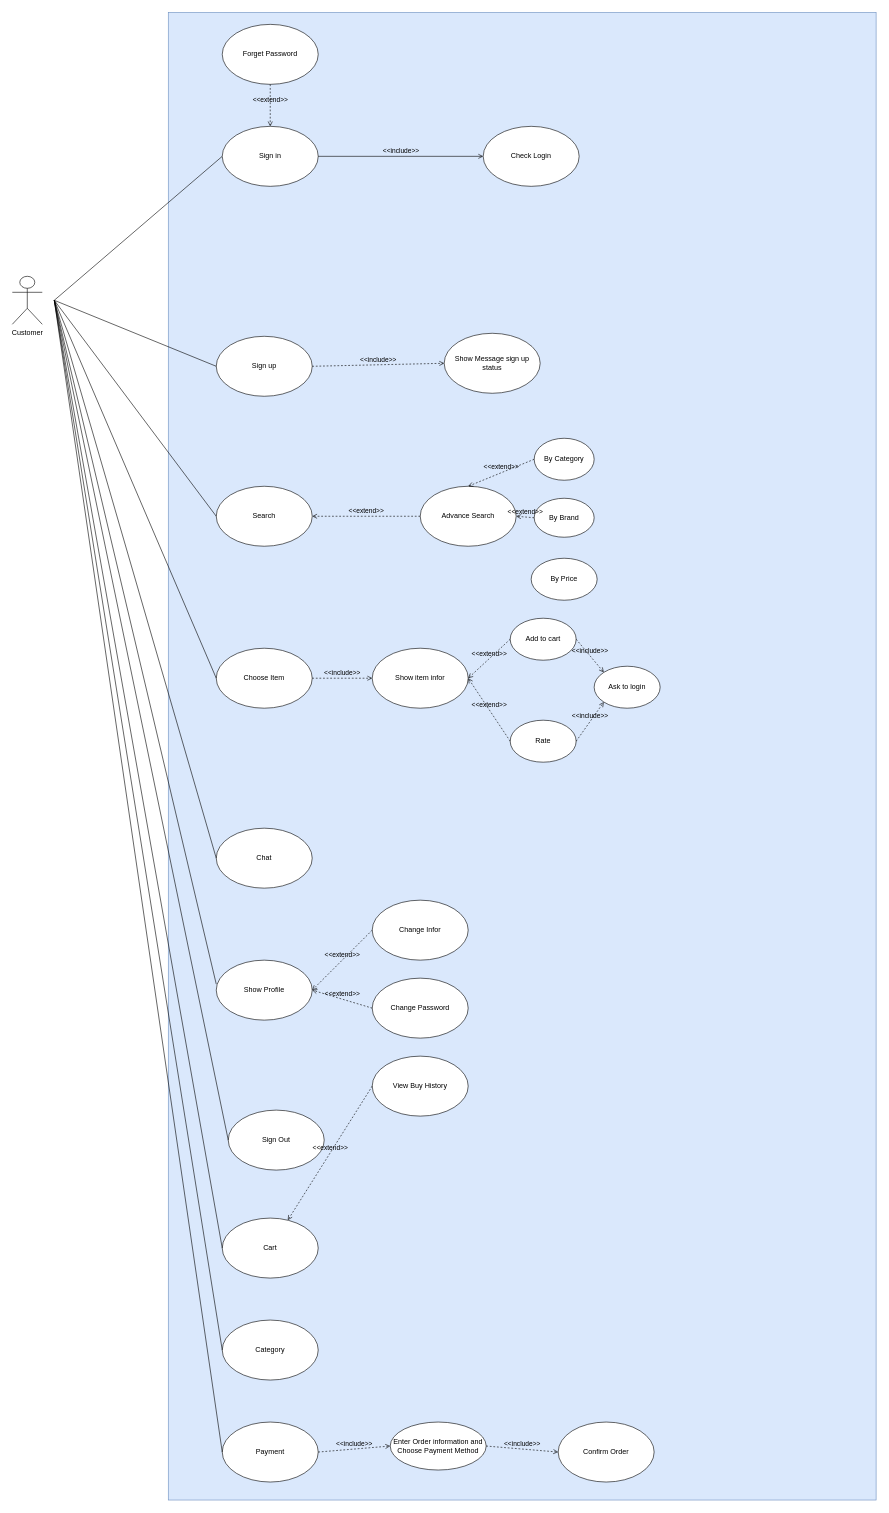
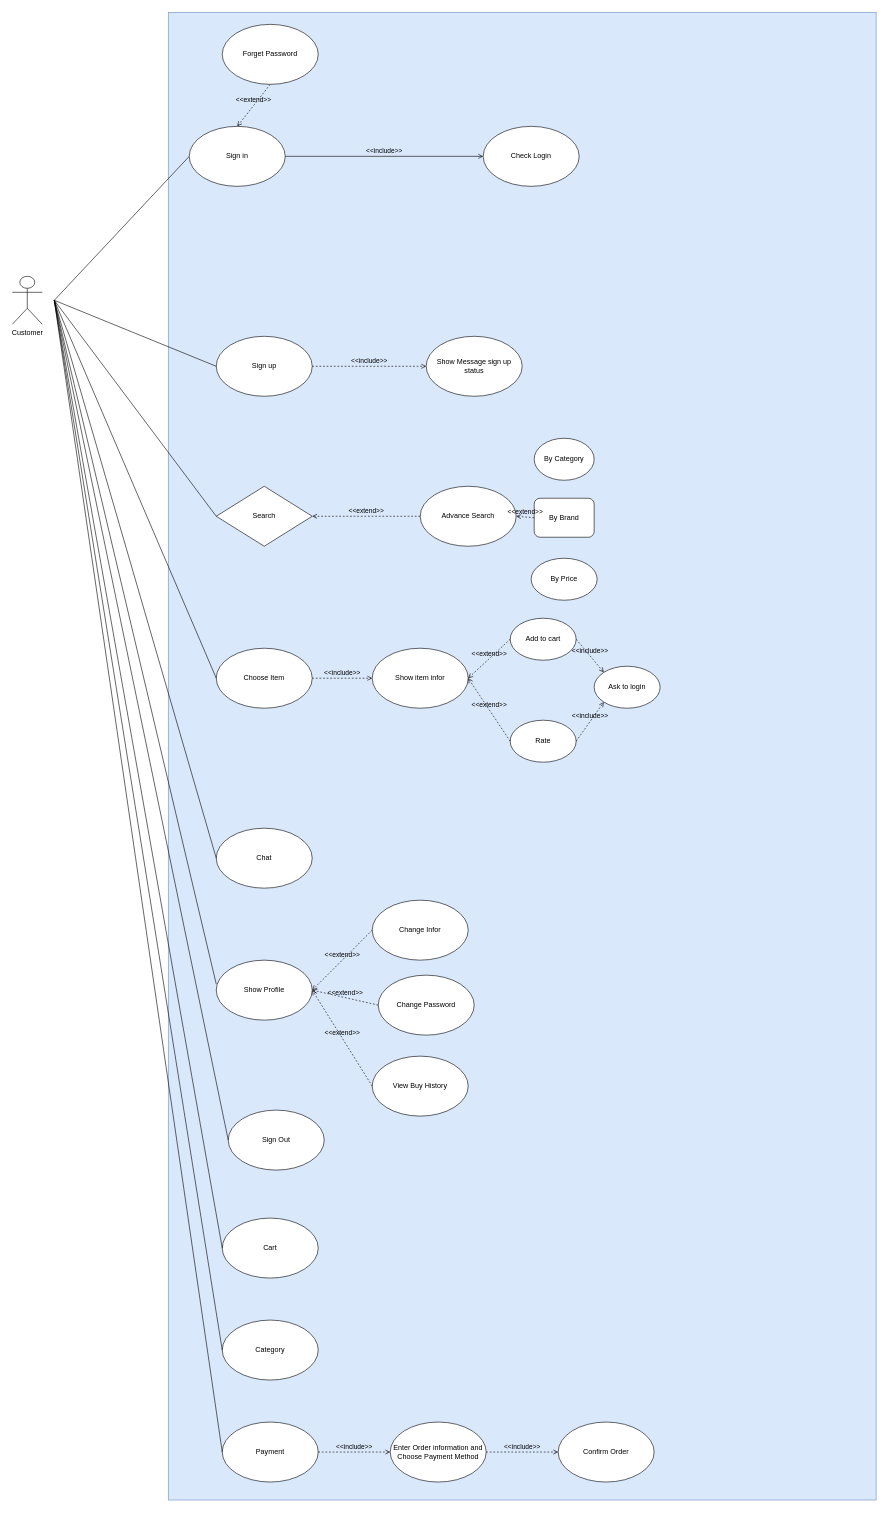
(270, 156) -> (237, 156)
(492, 363) -> (474, 366)
(502, 472) -> none
(264, 516) -> (264, 516)
(564, 518) -> (564, 518)
(420, 1008) -> (426, 1005)
(352, 1118) -> (340, 1035)
(438, 1446) -> (438, 1452)
